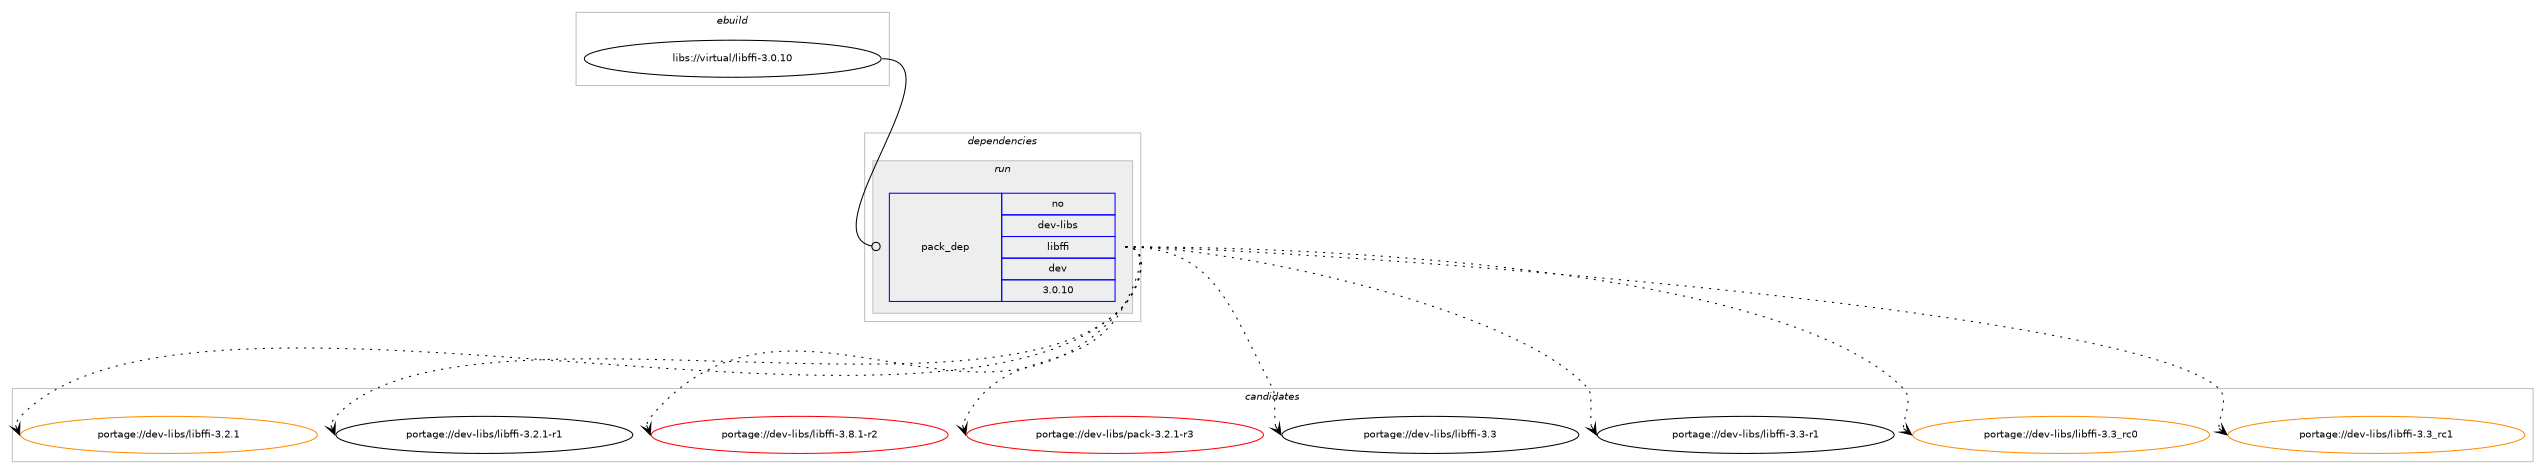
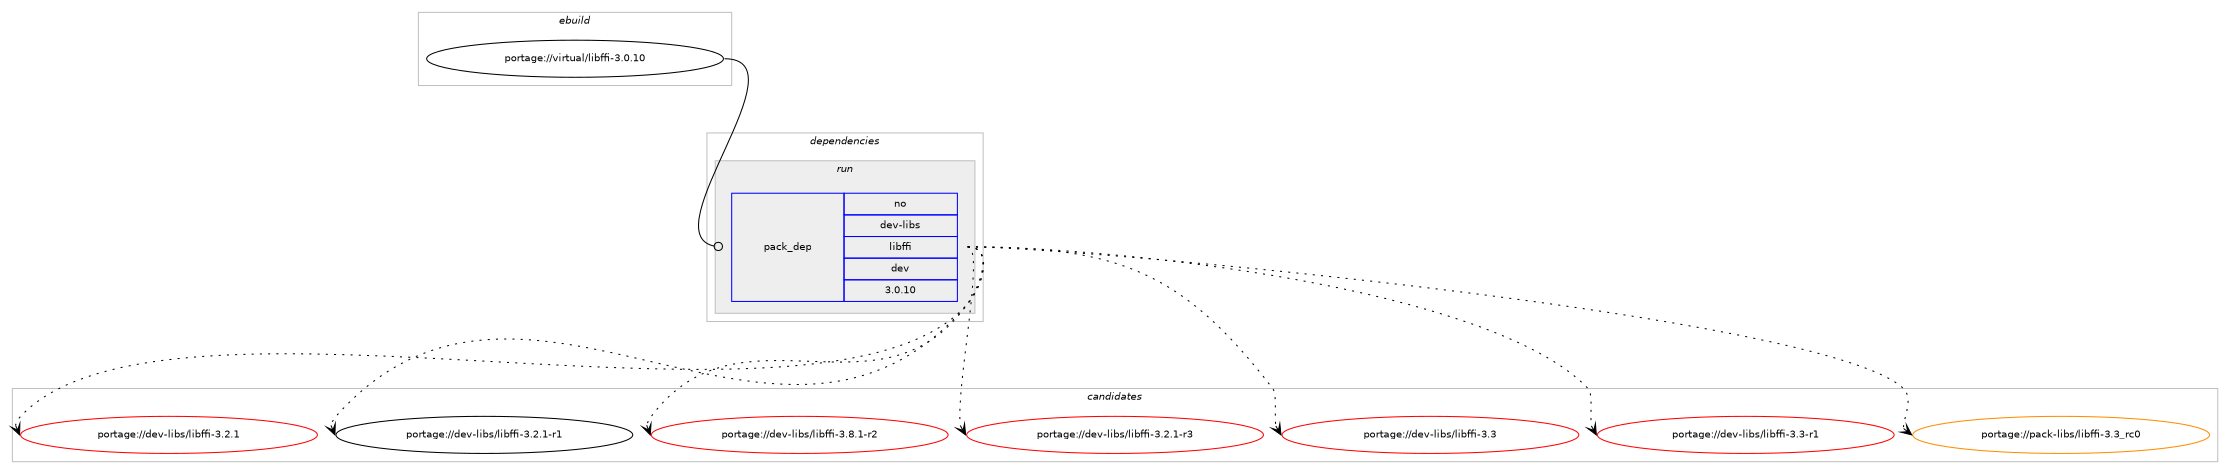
(733, 59) -> (575, 59)
(169, 435) -> (169, 435)
(1115, 435) -> (1115, 435)
(1430, 435) -> (1430, 435)
(1746, 435) -> (1746, 435)
(2061, 435) -> (2061, 435)
(2376, 435) -> none
